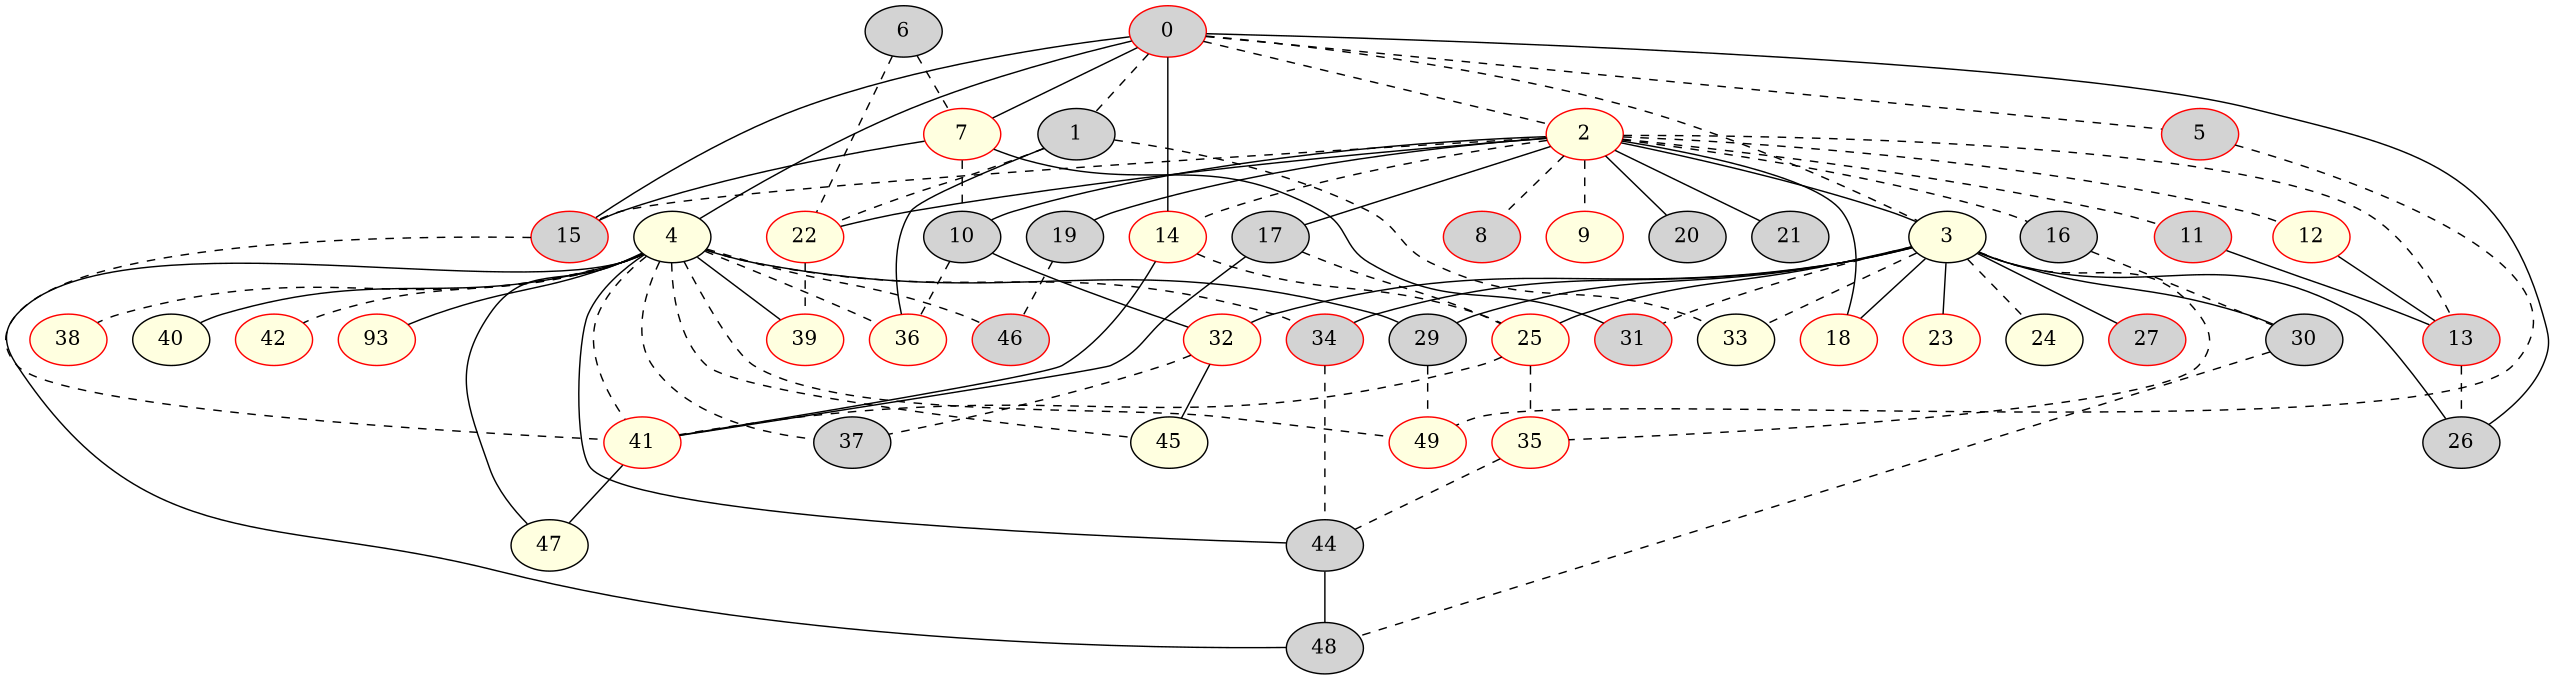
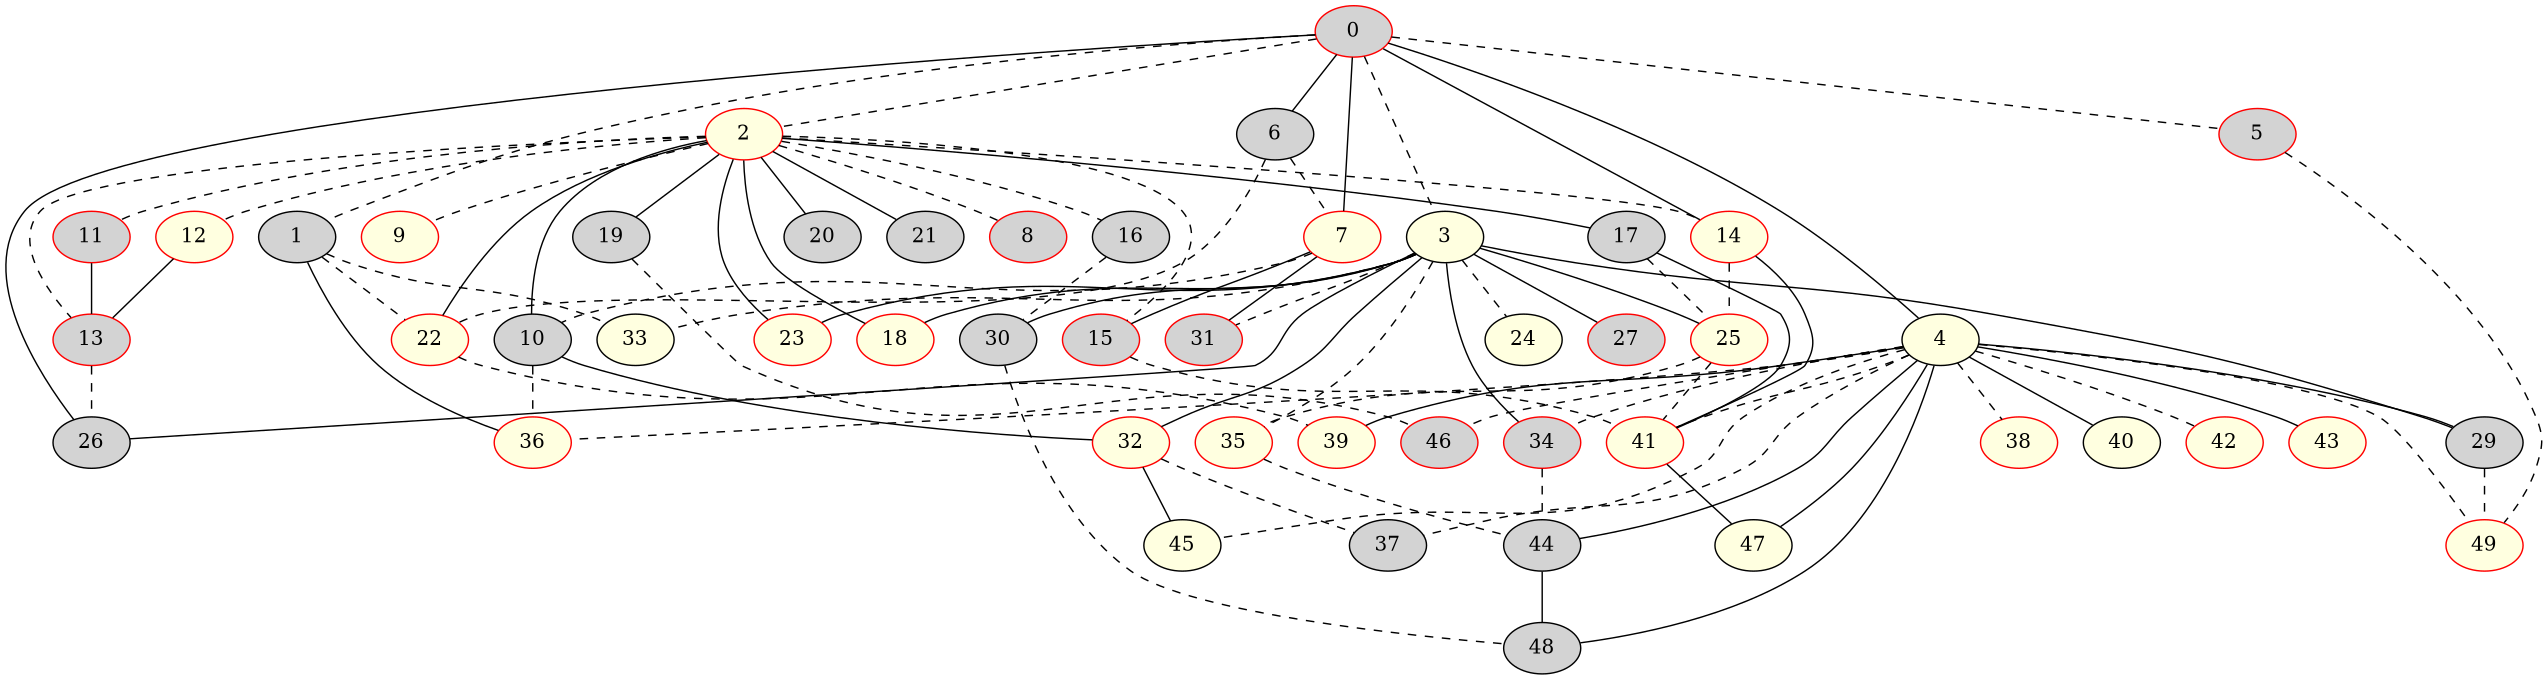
(850, 92) -> (1314, 83)
(1844, 197) -> (720, 247)
(377, 340) -> (2327, 443)
